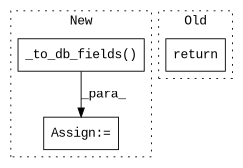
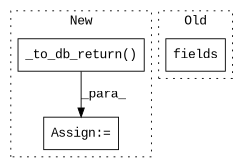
(81, 55) -> (81, 55)
(196, 55) -> (196, 55)
